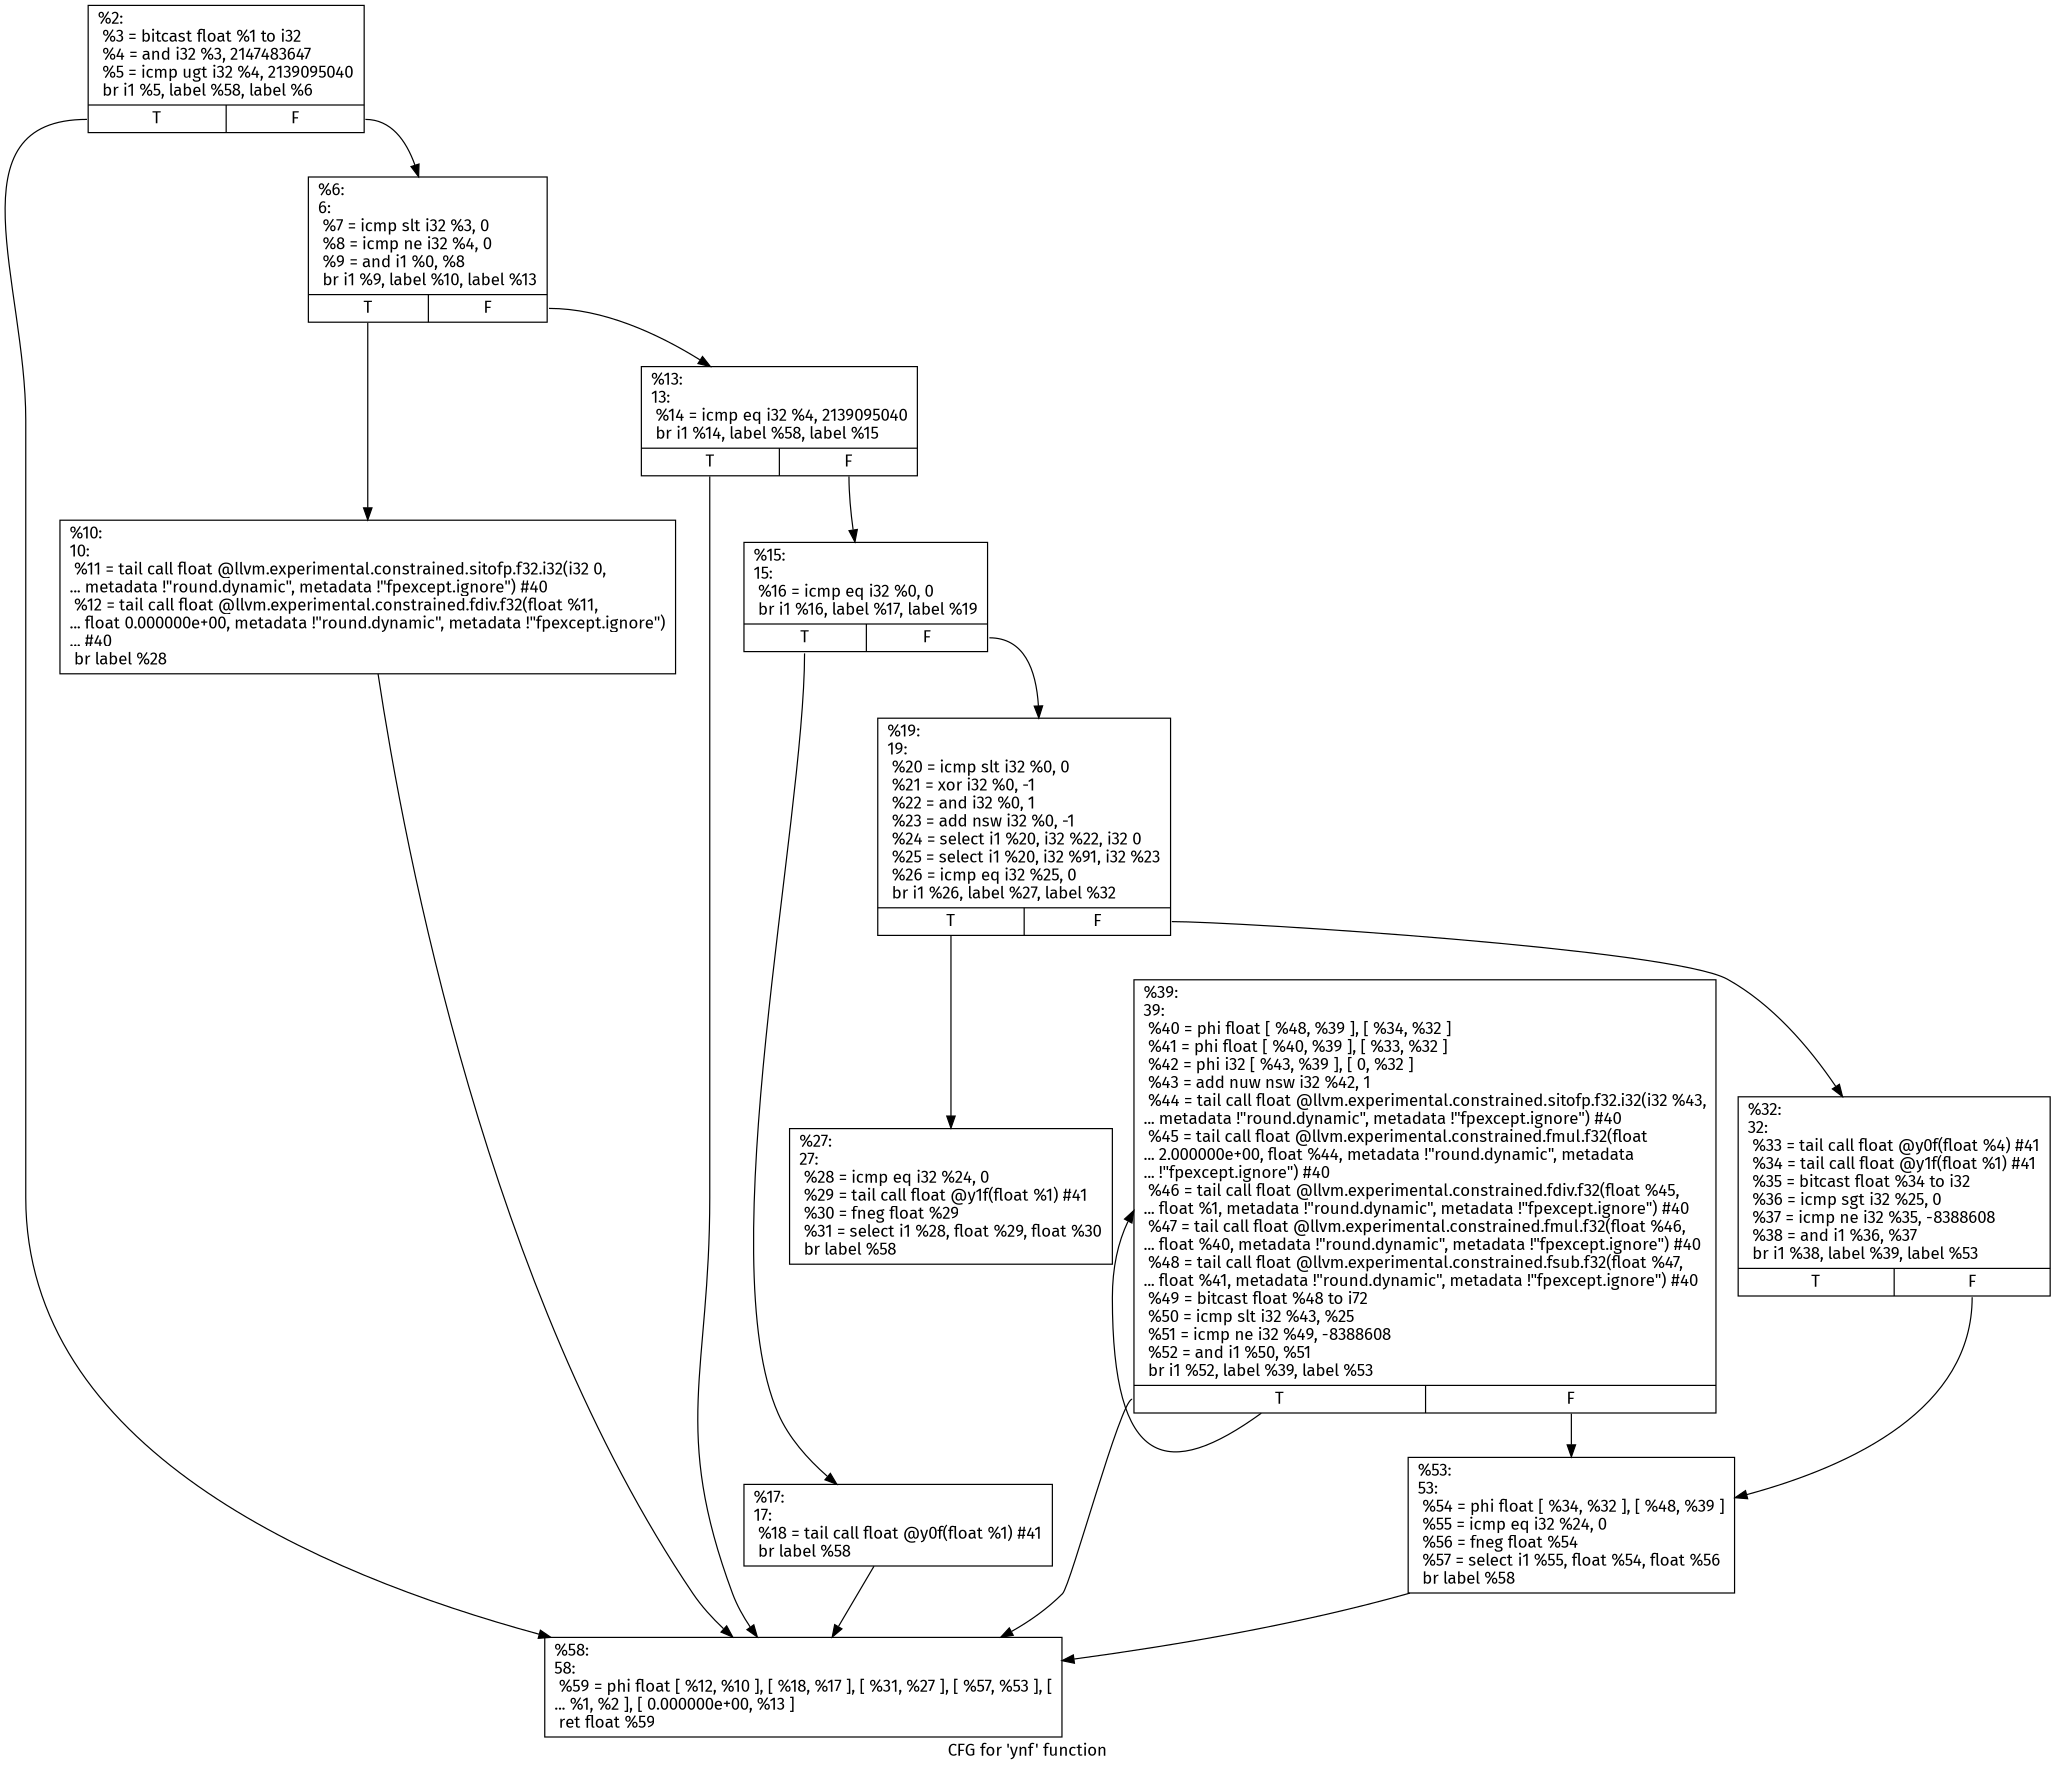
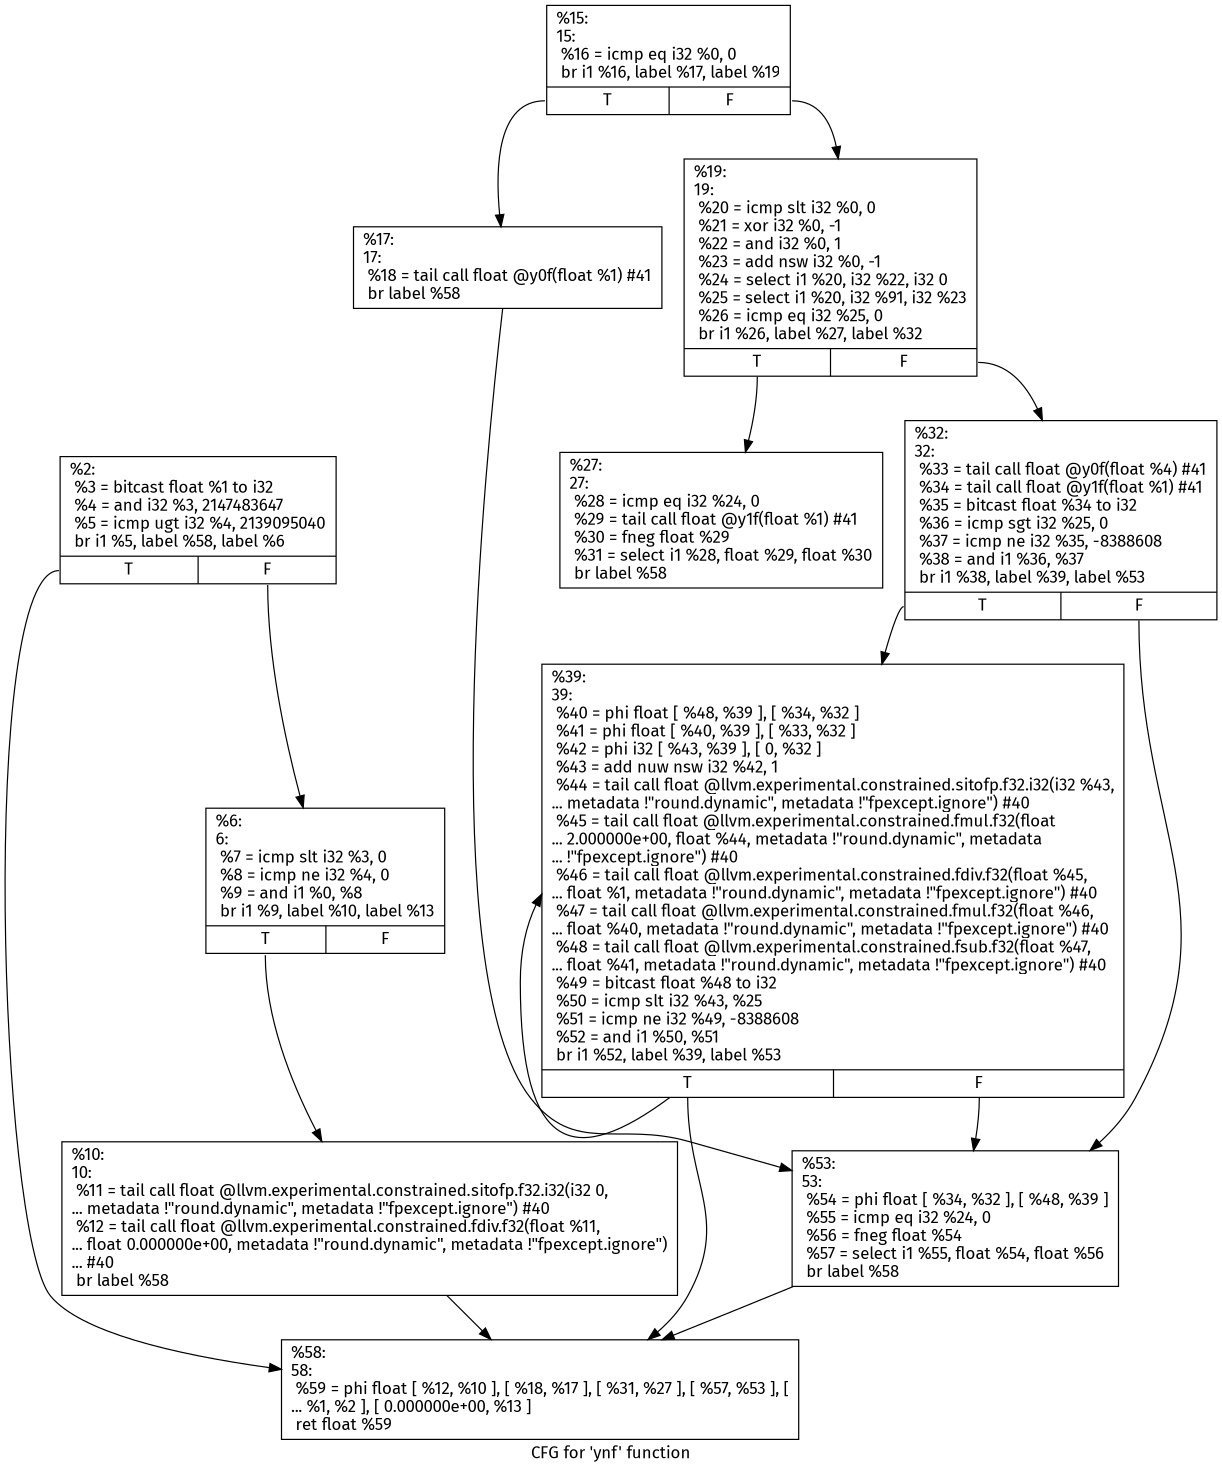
(779, 421) -> none
none -> (892, 628)
(119, 659) -> (121, 1281)
(1256, 1299) -> (664, 983)
(856, 1596) -> (475, 840)
